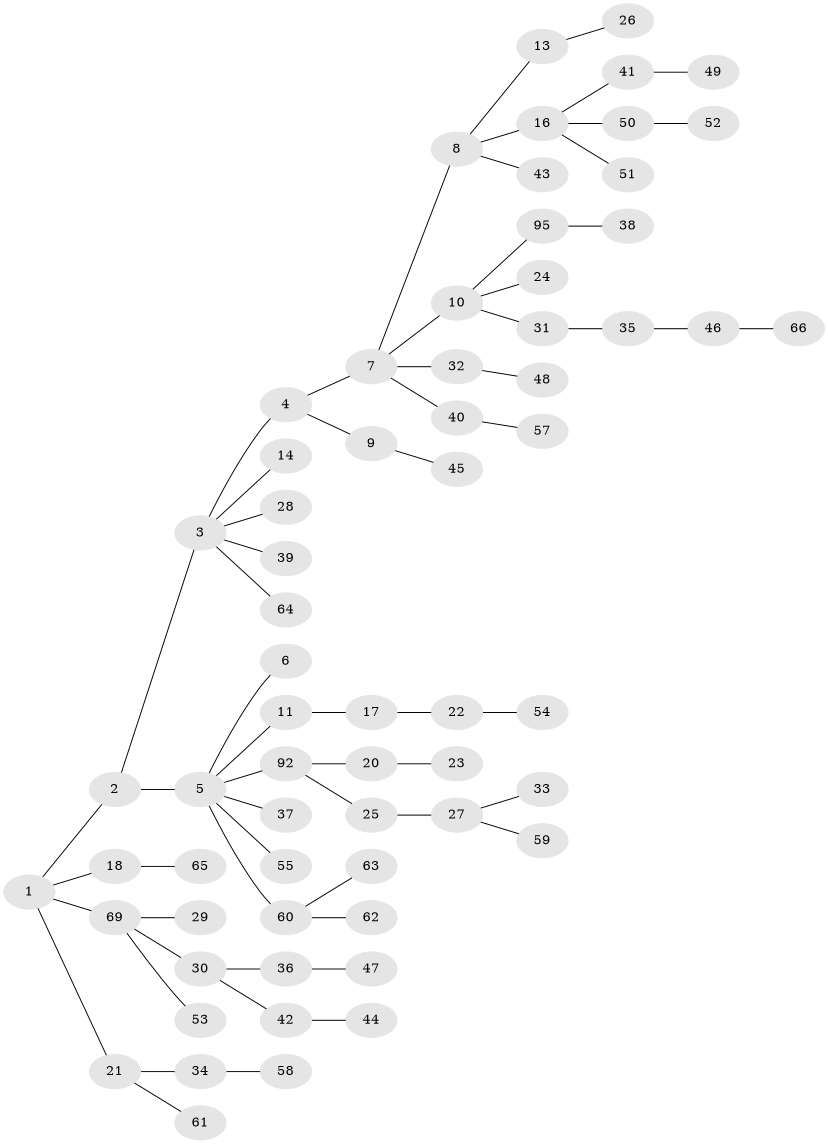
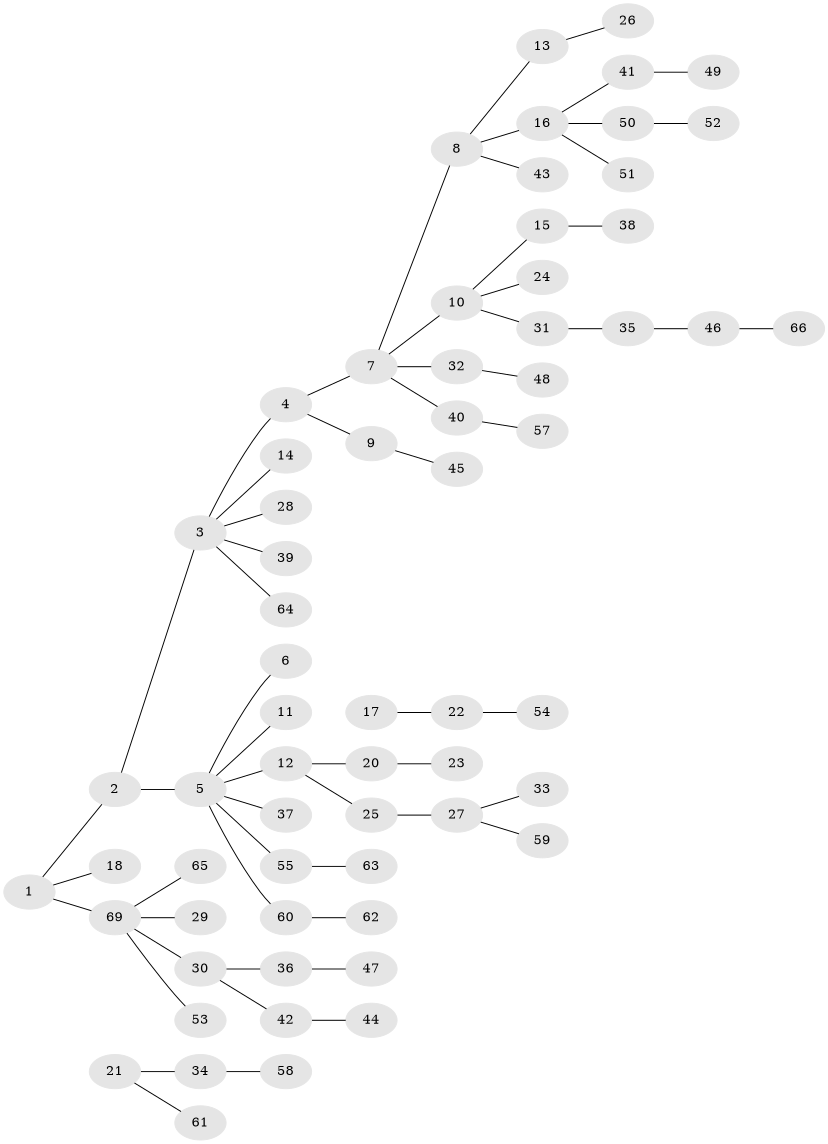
(542, 226) -> (542, 226)
(329, 712) -> none
(286, 764) -> (286, 764)
(158, 866) -> (158, 892)
(329, 892) -> (329, 866)
(72, 982) -> none
